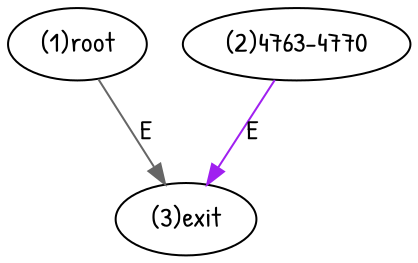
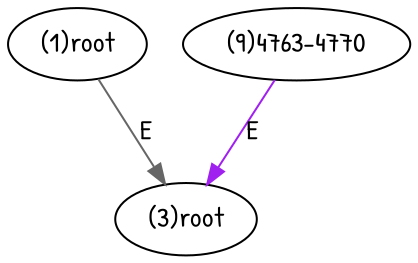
(297, 44) -> (297, 44)
(186, 219) -> (186, 219)
